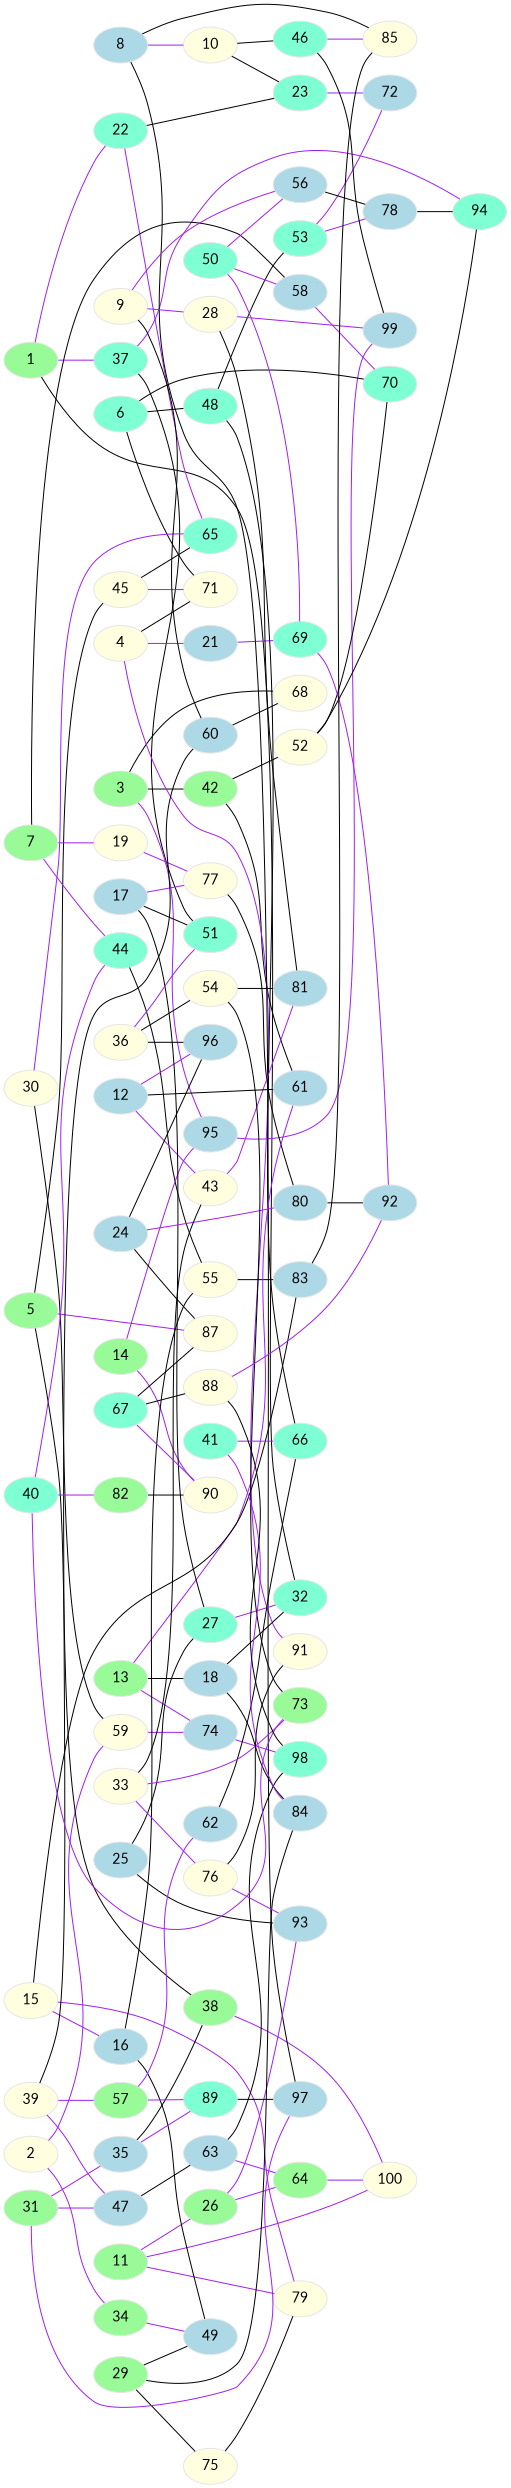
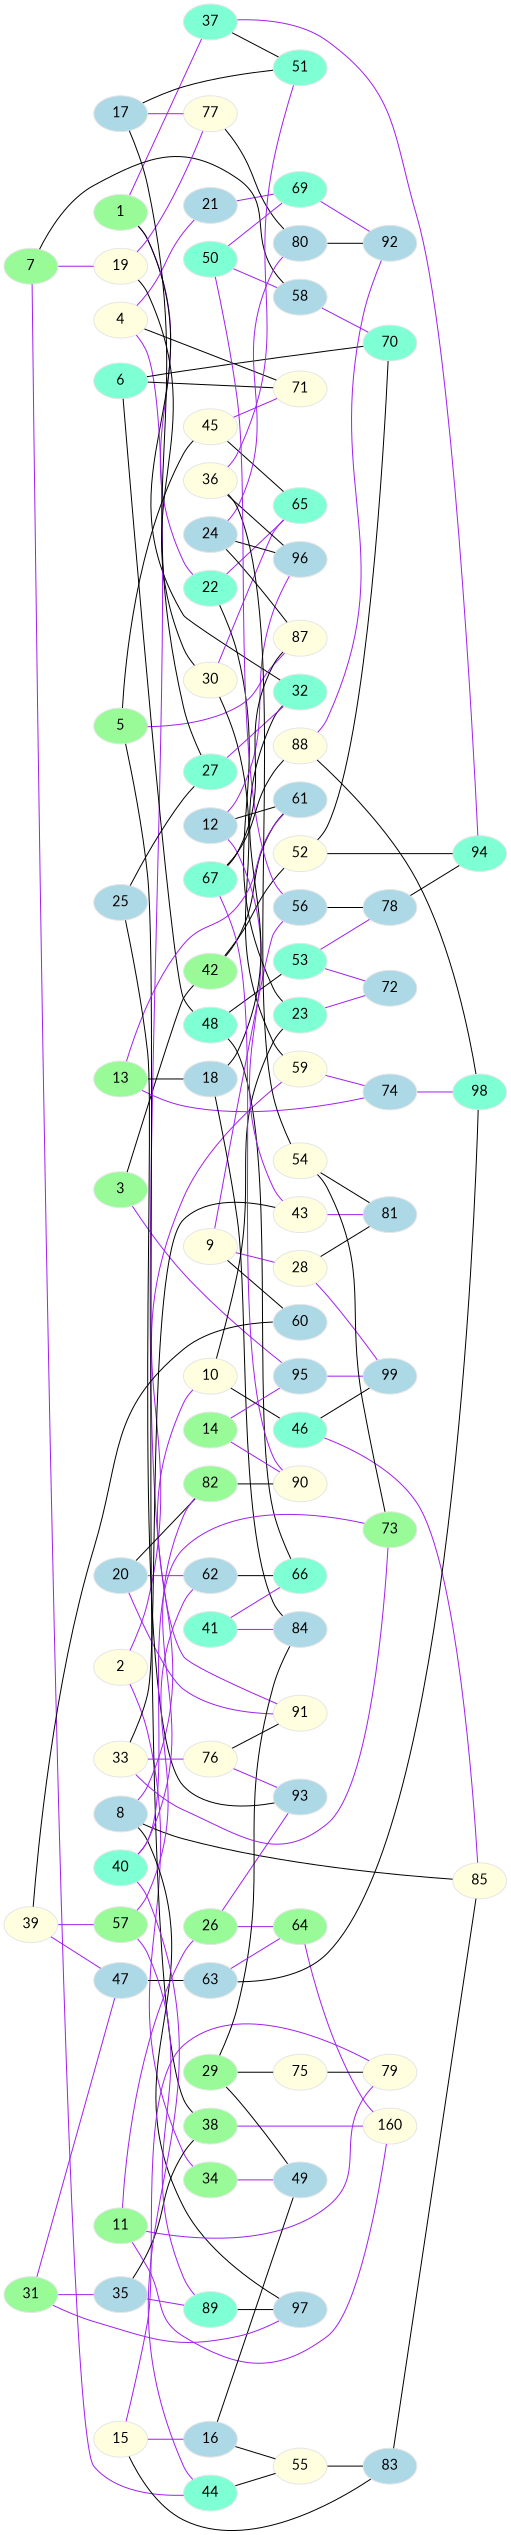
none -> (171, 443)
(300, 693) -> none
none -> (121, 1576)
(390, 2180) -> (390, 2126)
